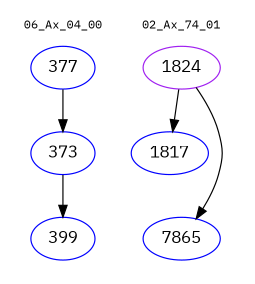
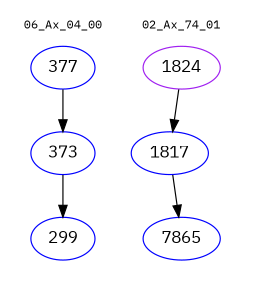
(222, 147) -> (175, 190)
(63, 239) -> (63, 239)
